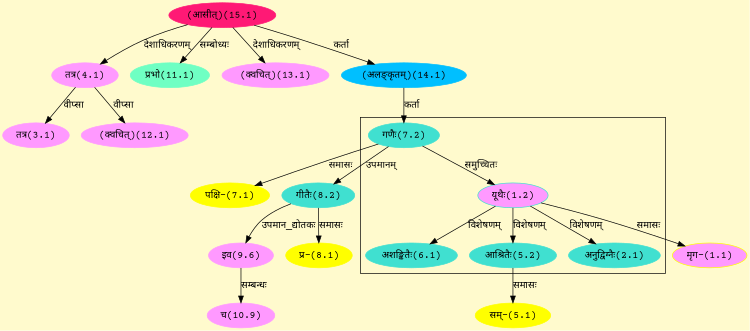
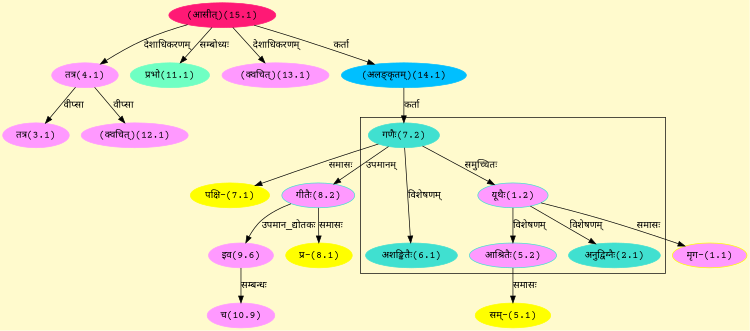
(318, 195) -> (318, 195)
(466, 223) -> (407, 192)
(513, 255) -> (513, 255)
